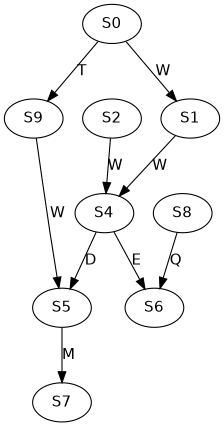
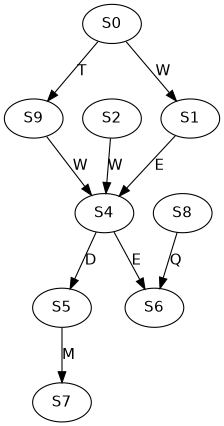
(160, 166) -> (160, 166)
(46, 208) -> (66, 161)
